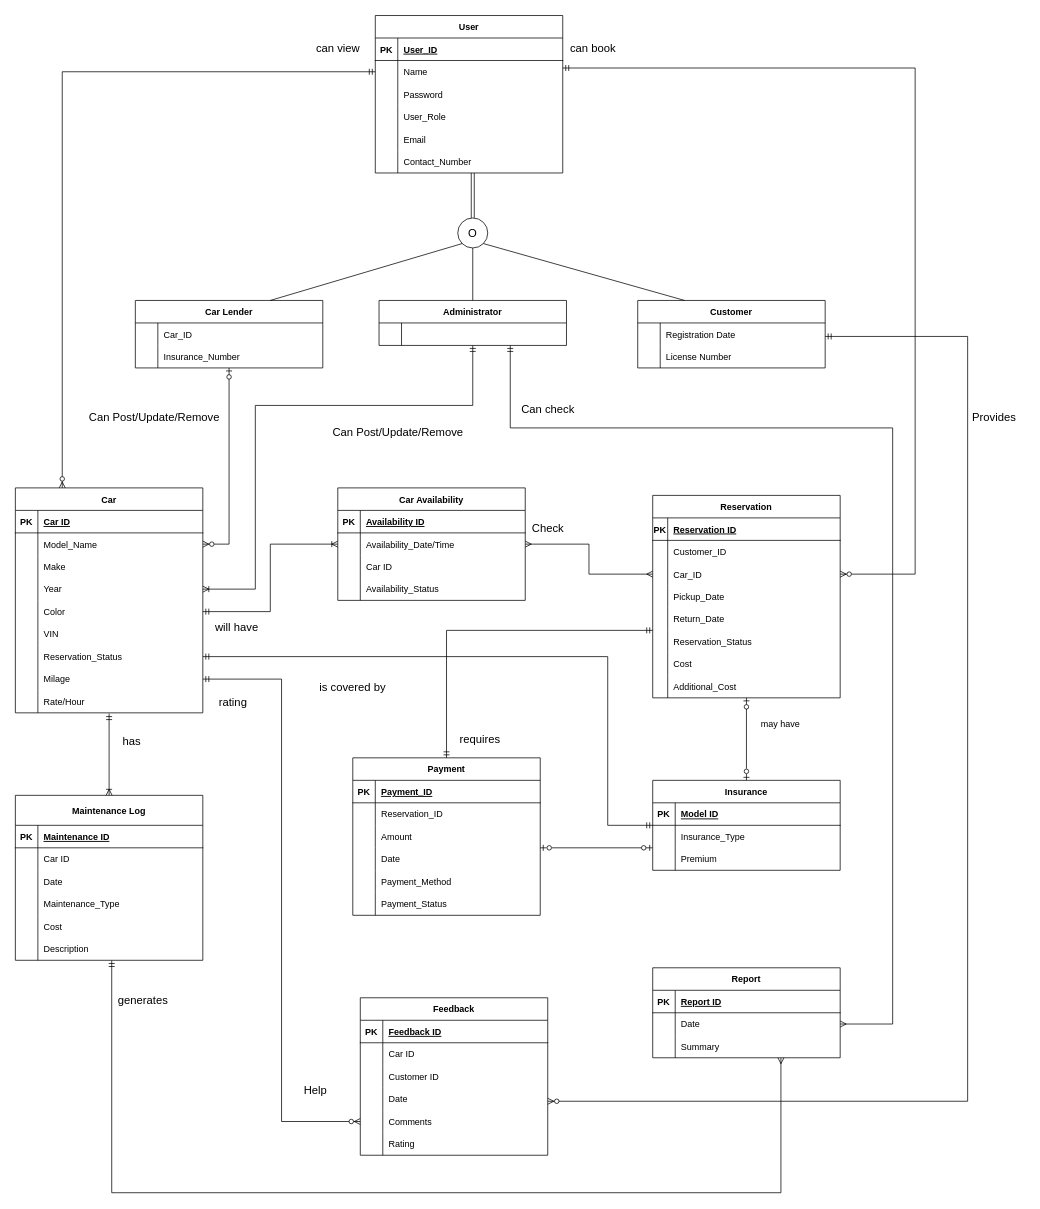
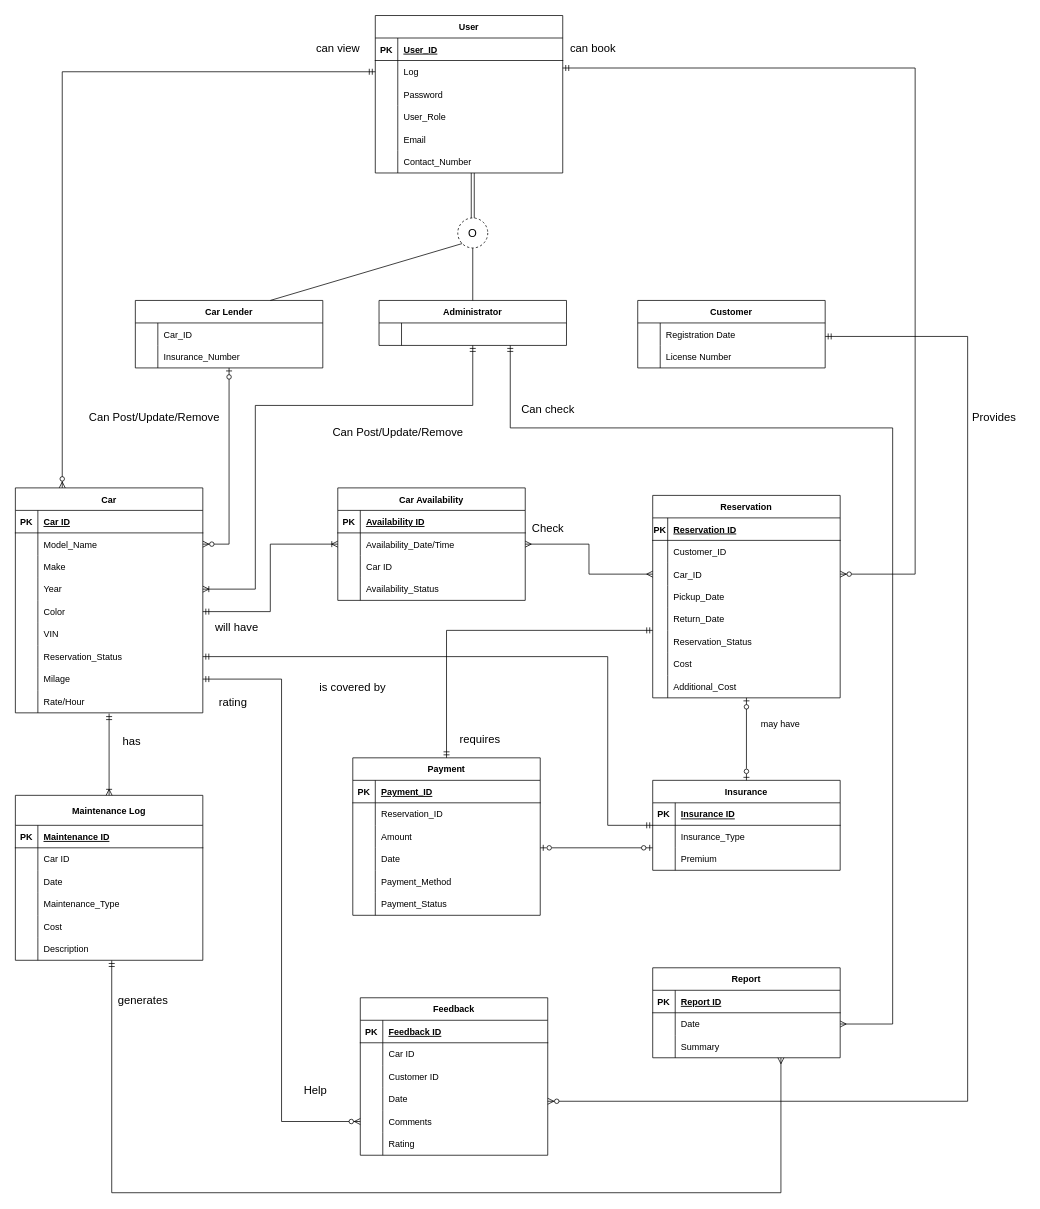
(414, 72) -> (411, 72)
(473, 233) -> (473, 233)
(584, 272) -> none
(699, 815) -> (710, 815)
